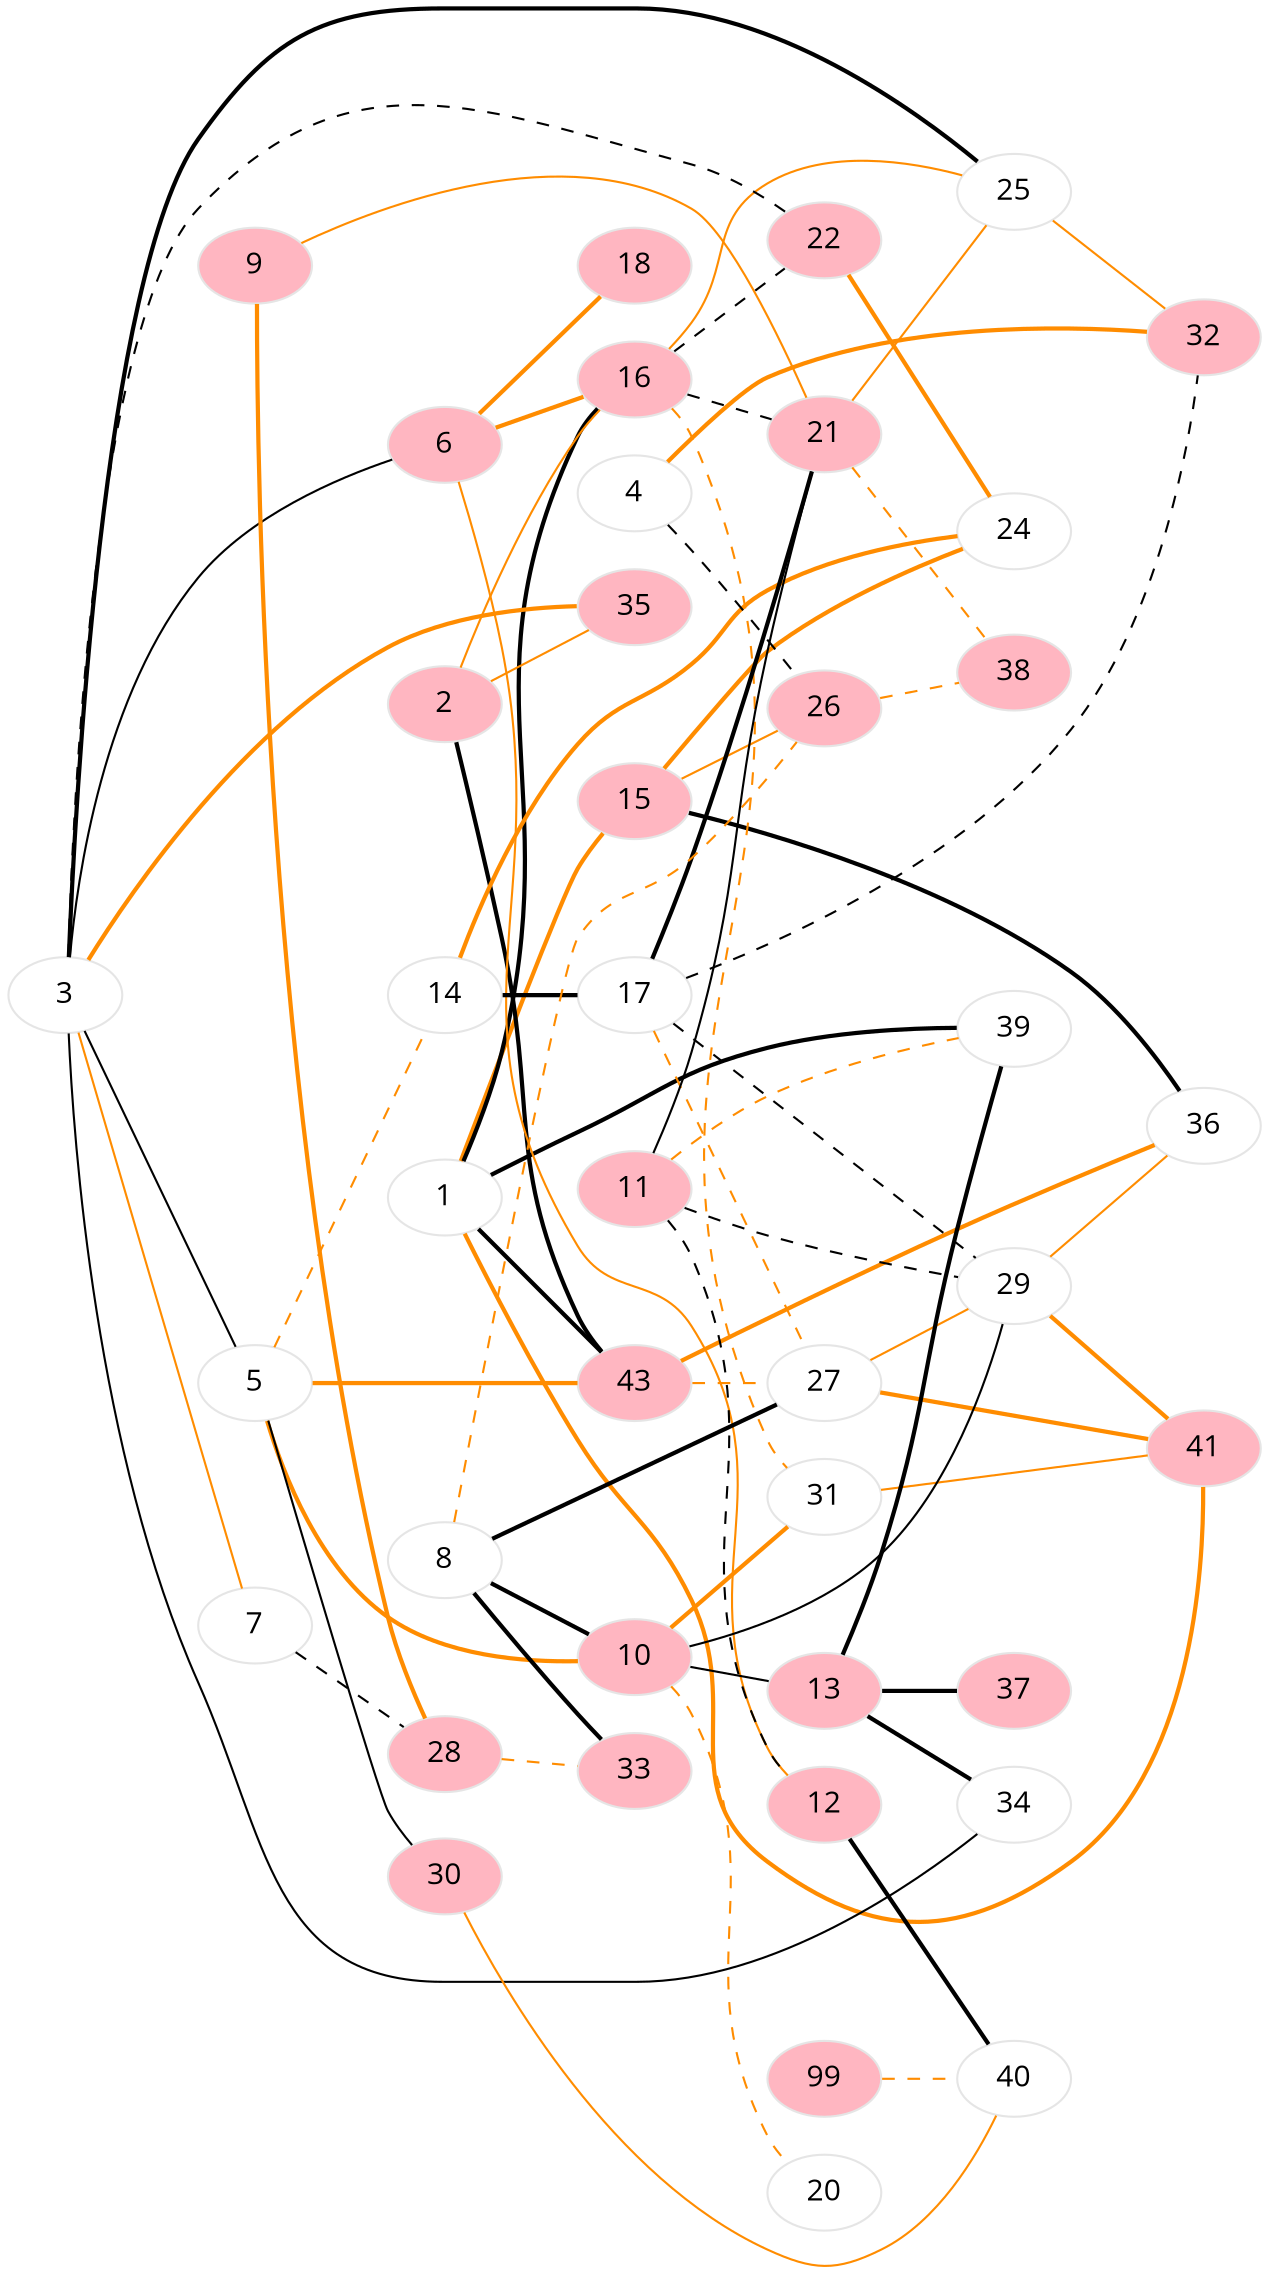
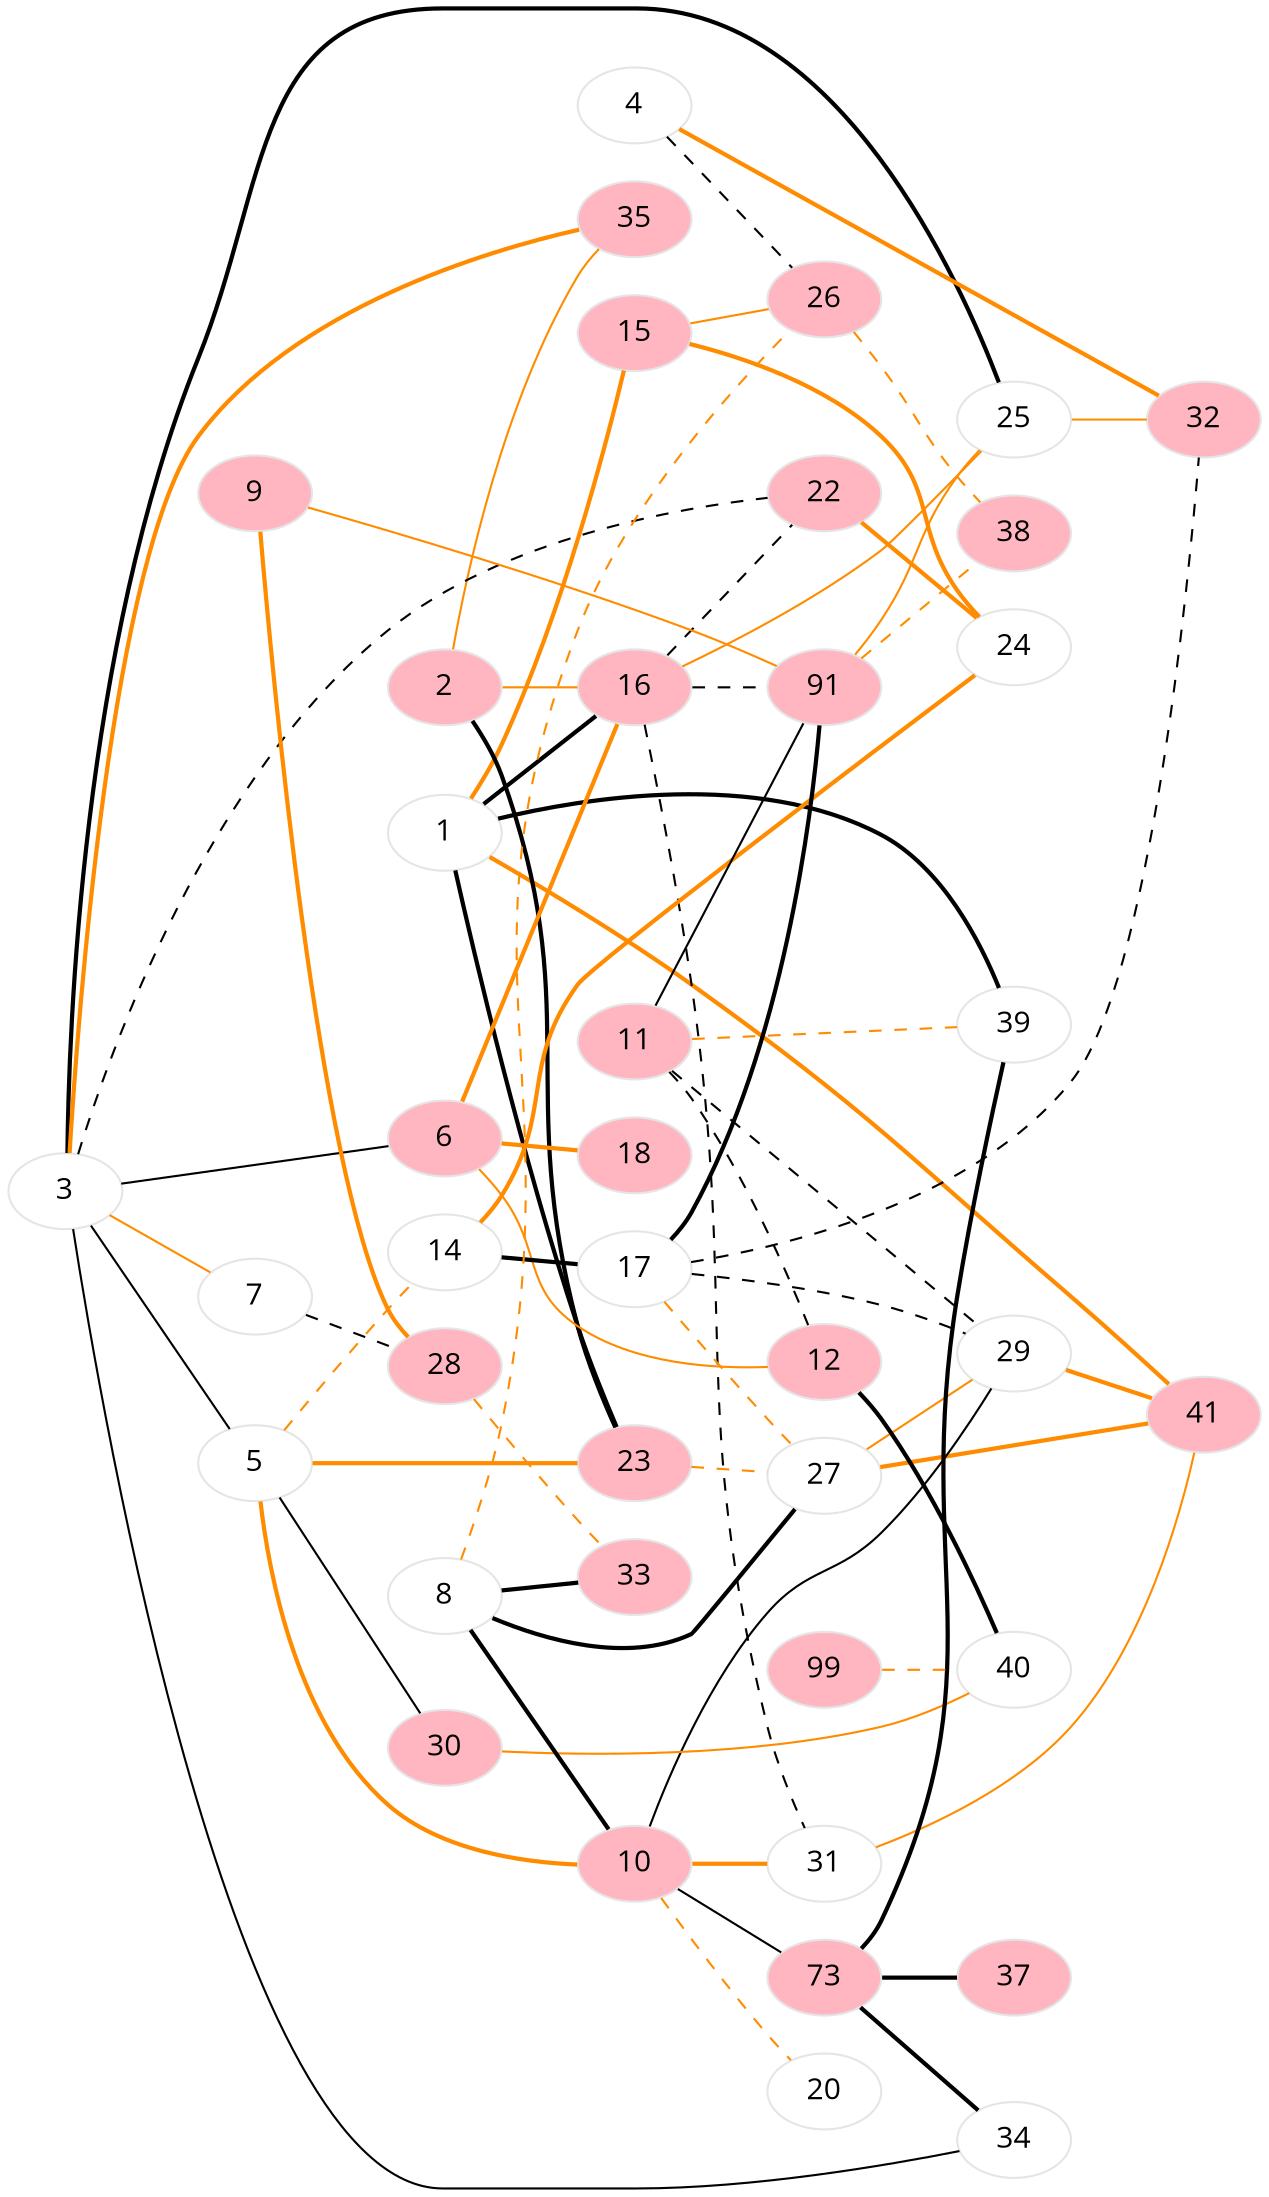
(824, 434) -> (824, 687)
(721, 992) -> (716, 1307)
(1204, 1126) -> none
(635, 1383) -> (635, 1463)
(824, 1691) -> (824, 1978)
